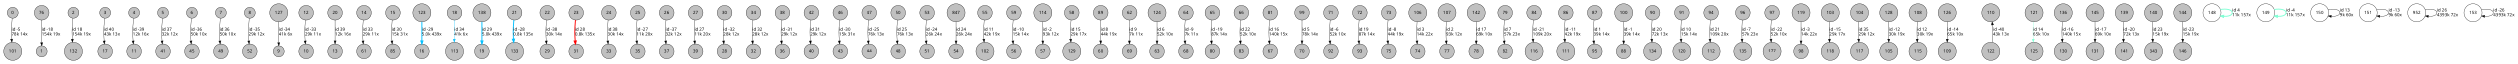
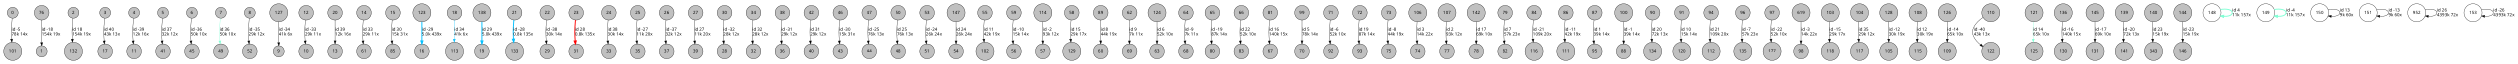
(956, 13) -> (956, 13)
(1801, 13) -> (1801, 13)
(220, 30) -> (220, 30)
(1993, 34) -> (1973, 30)
